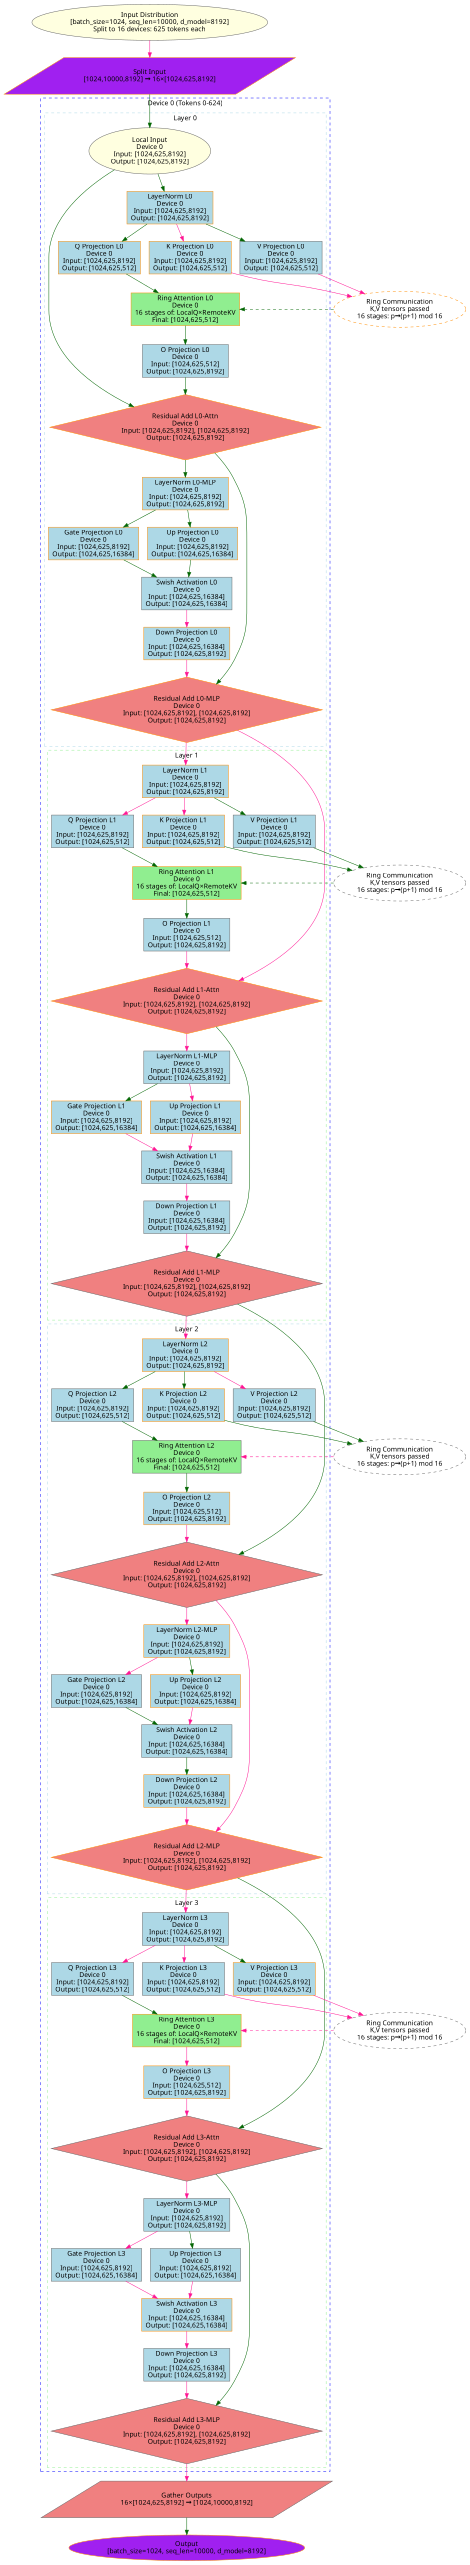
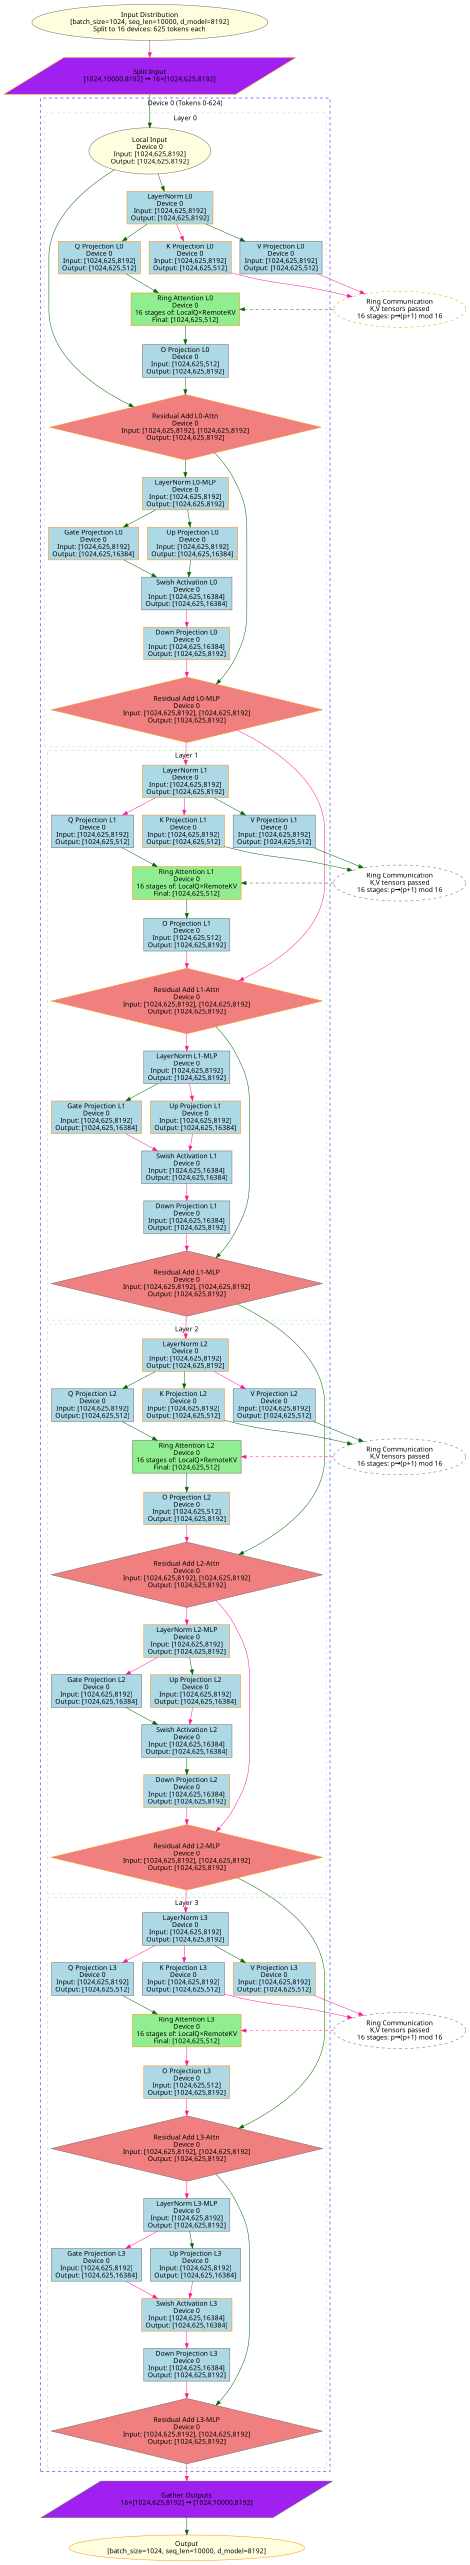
(187, 2499) -> (187, 2499)
(187, 2548) -> (187, 2548)
